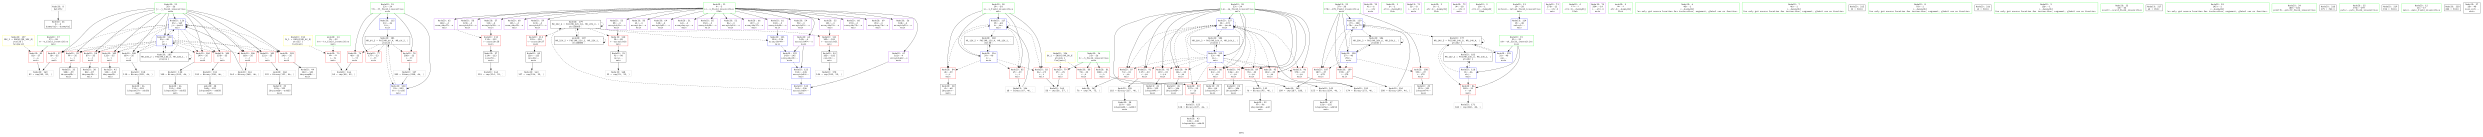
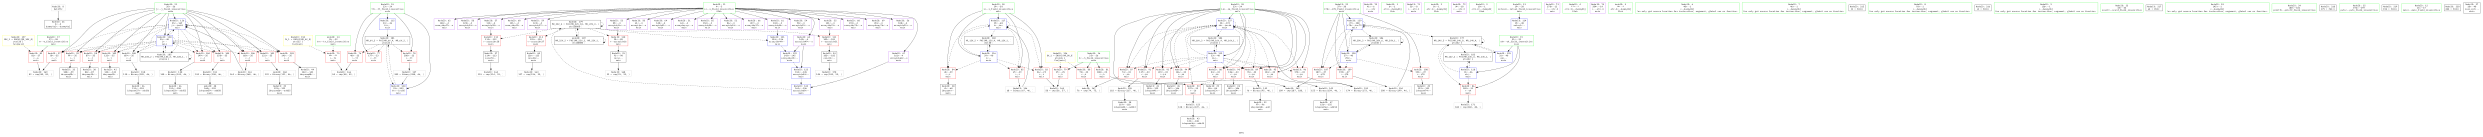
(467, 33) -> (529, 33)
(1203, 72) -> (1213, 82)
